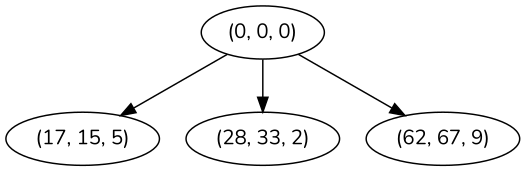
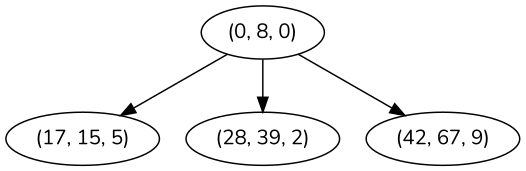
(263, 32) -> (263, 32)
(263, 139) -> (263, 139)
(443, 139) -> (443, 139)
